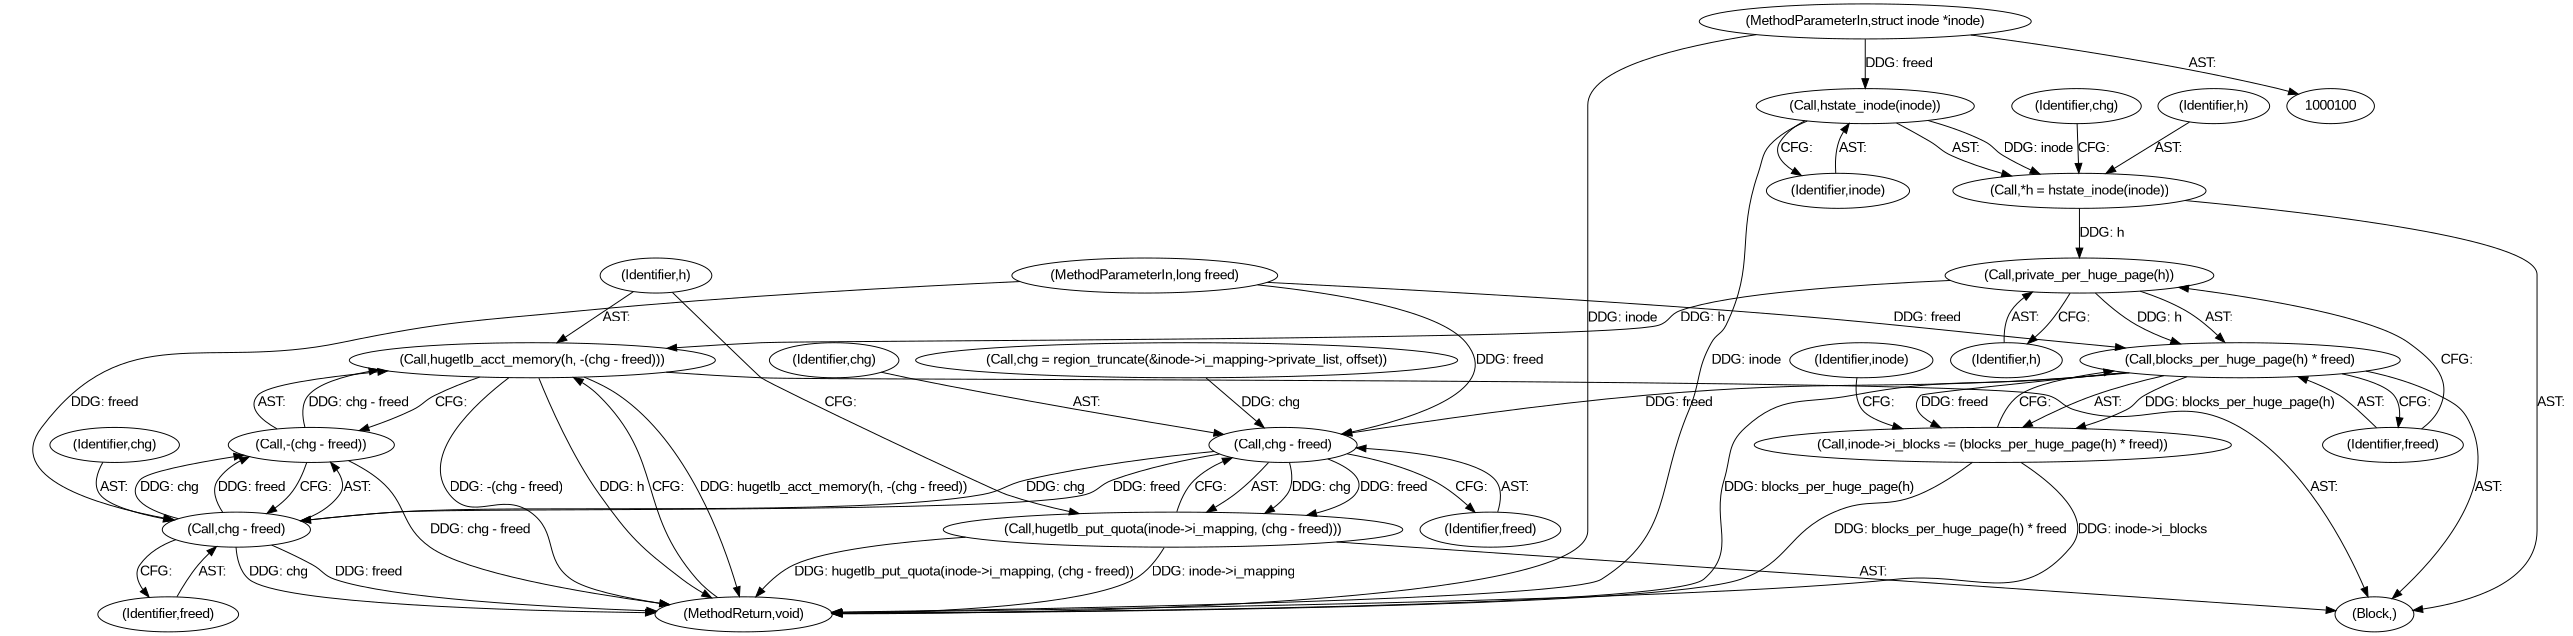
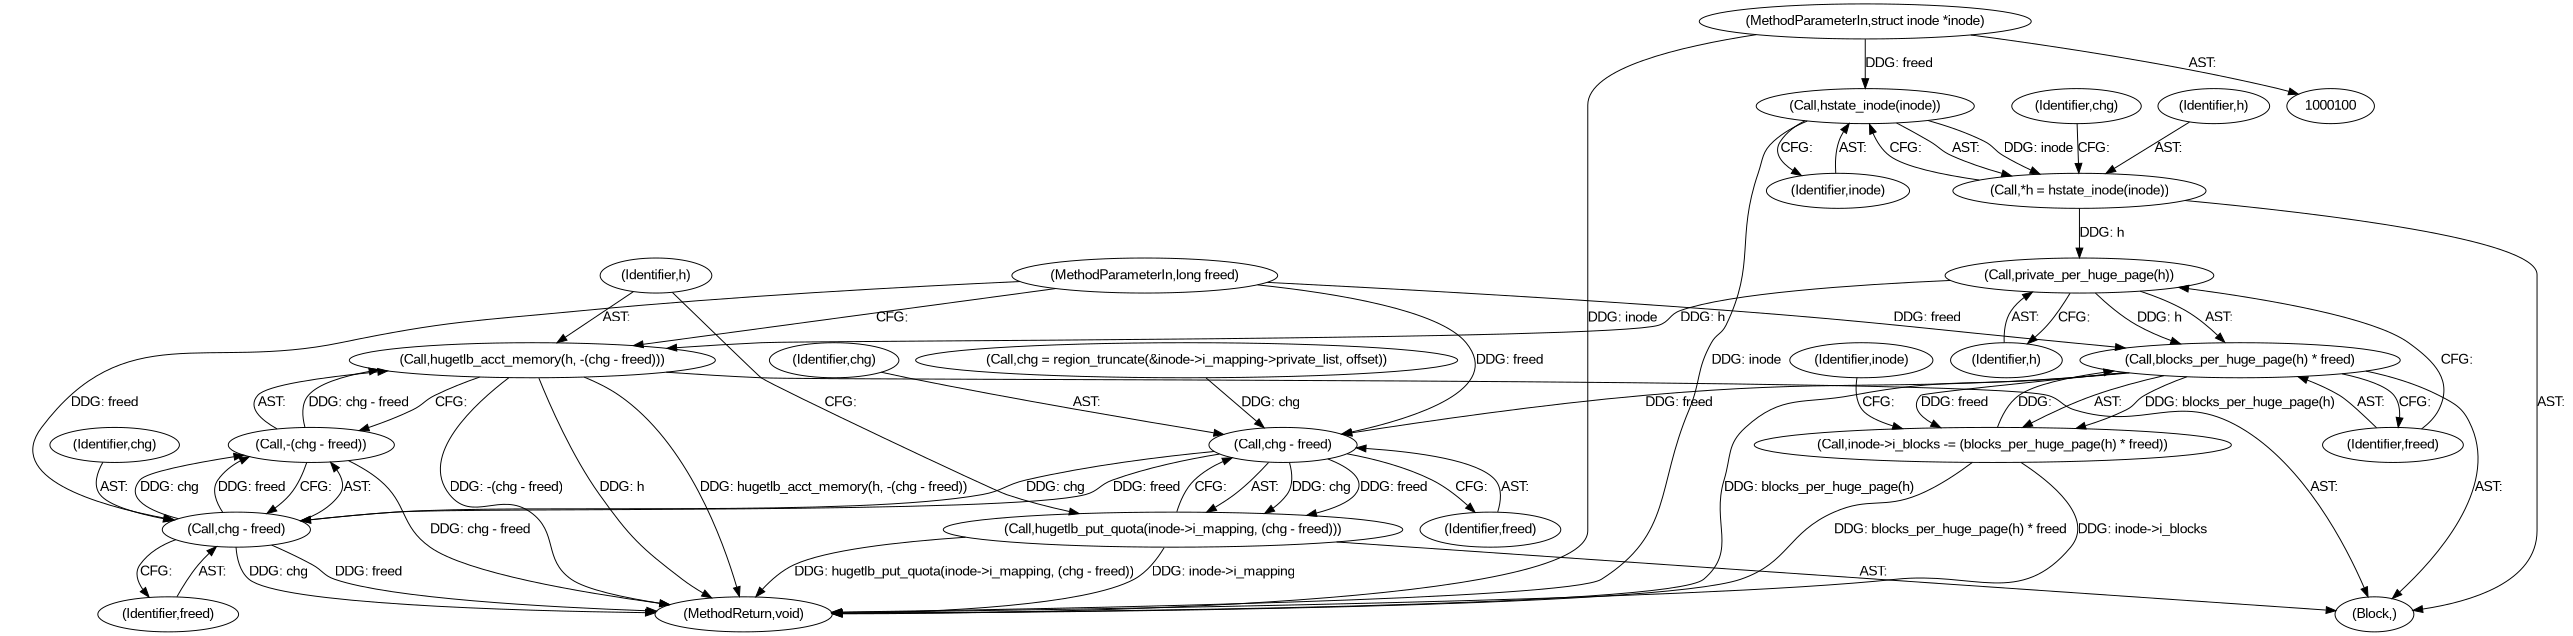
none -> (1920, 168)
(2037, 403) -> (2037, 403)
(651, 489) -> (849, 316)
